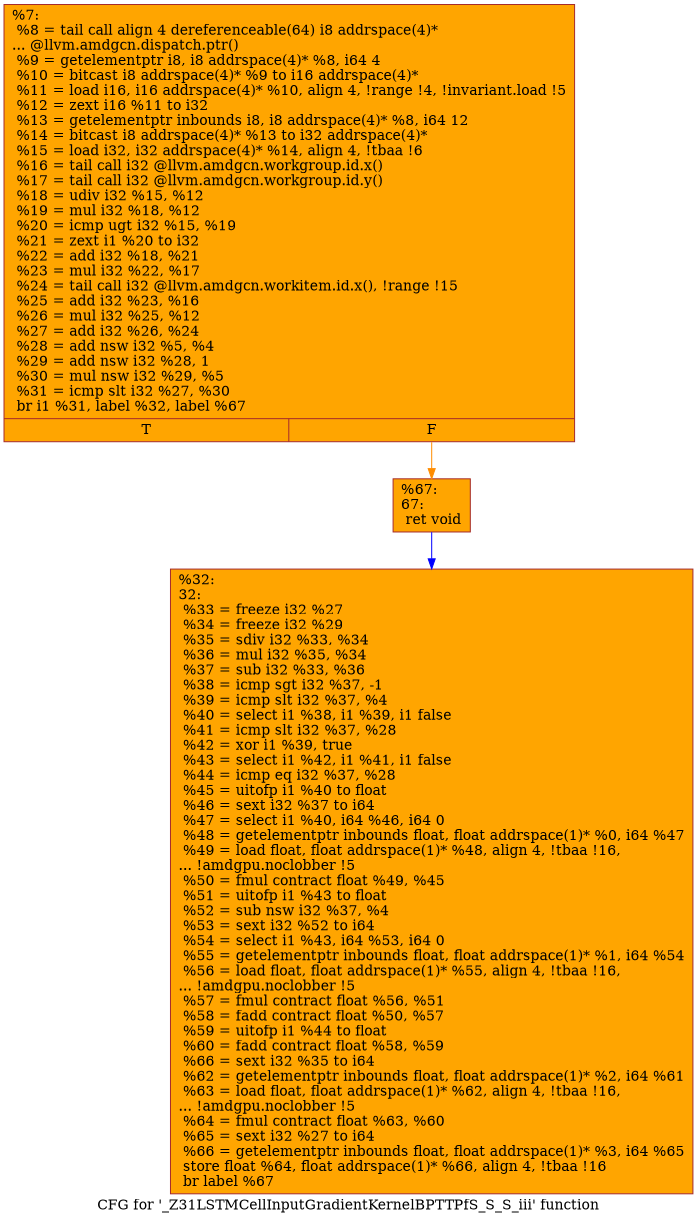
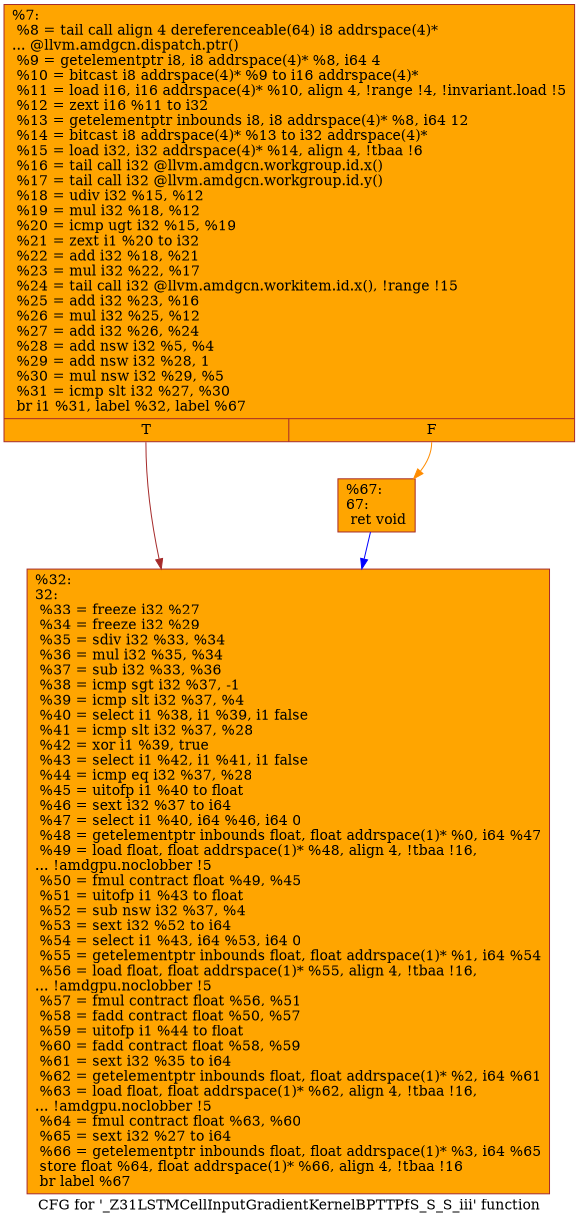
none -> (150, 501)
(277, 1061) -> (133, 1061)
